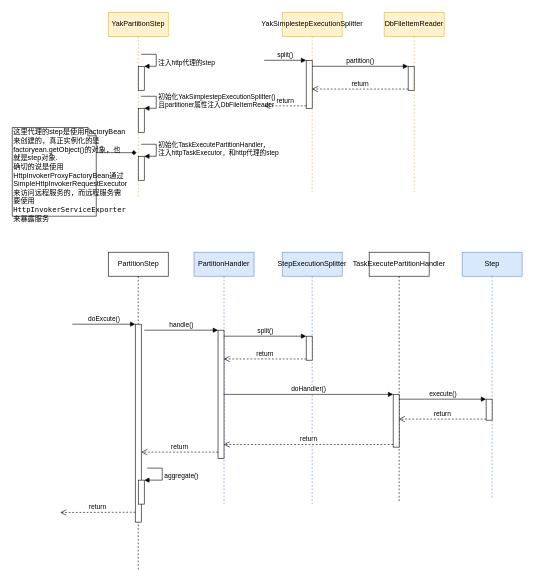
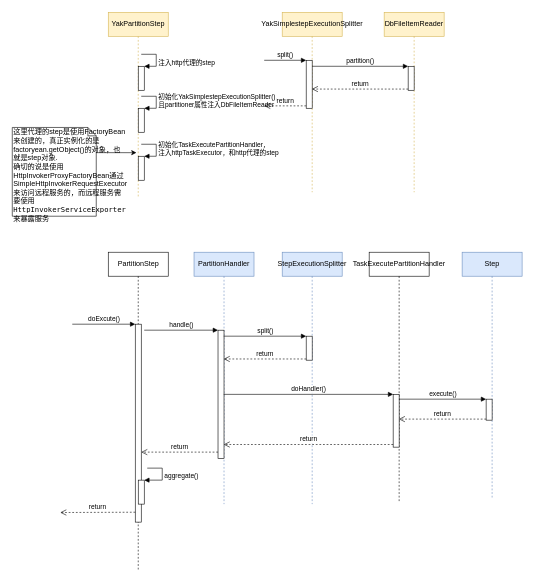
(130, 153) -> (131, 153)
